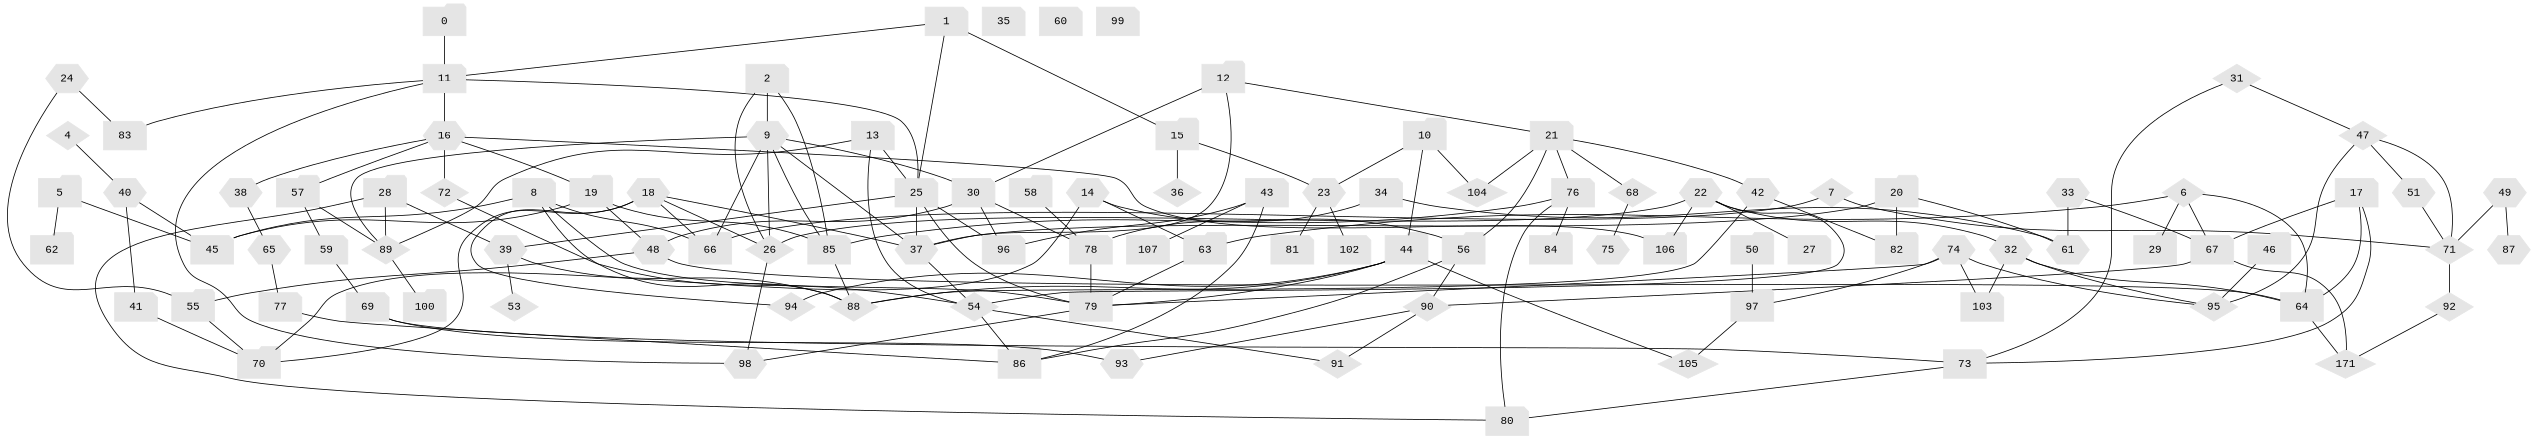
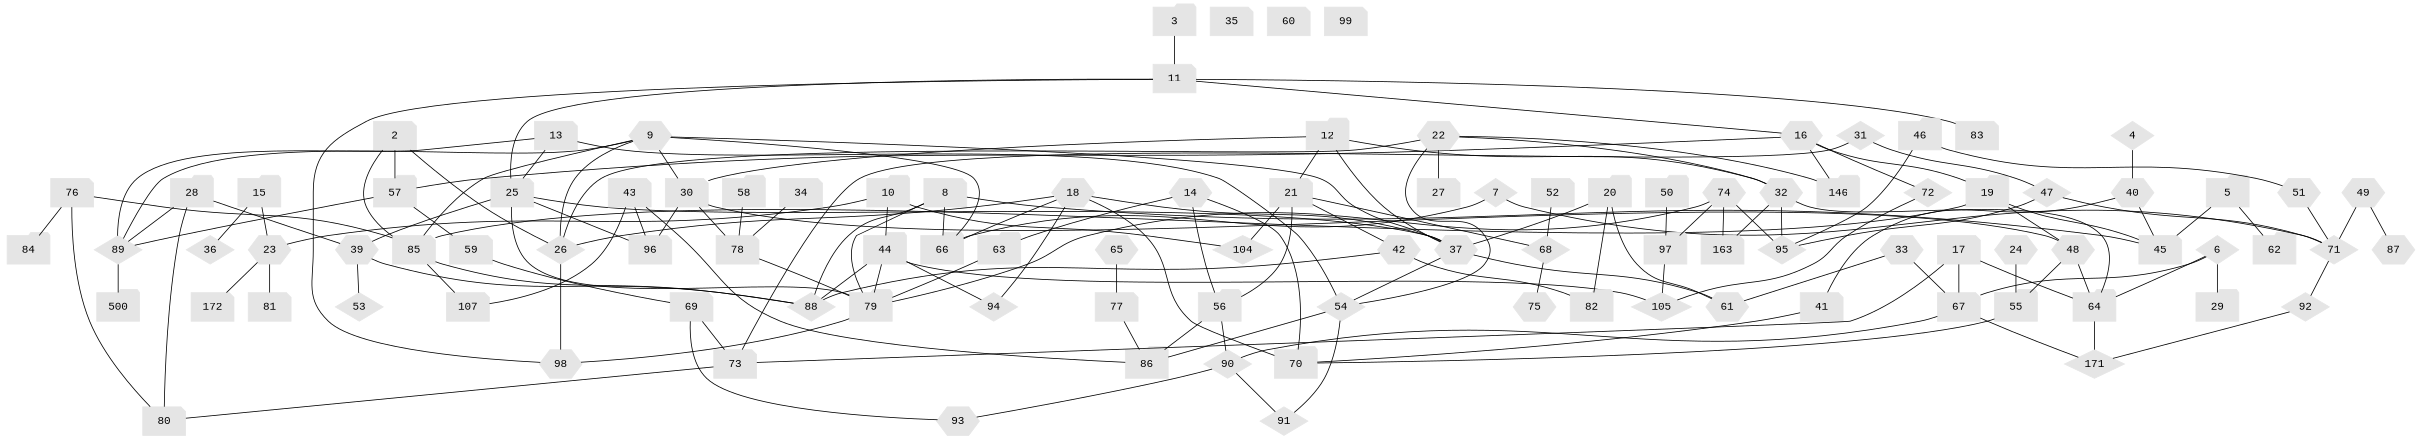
(445, 21) -> (1175, 21)
(947, 21) -> none
(95, 106) -> none
(767, 107) -> (395, 164)
none -> (1559, 157)
(2387, 162) -> (2112, 167)
(1562, 164) -> none
(241, 193) -> none
none -> (1553, 193)
(1811, 208) -> (1588, 274)
(1697, 217) -> none
(1349, 250) -> (213, 307)
(1665, 250) -> (1838, 193)
(636, 273) -> (1804, 268)
none -> (445, 283)
(425, 307) -> (118, 307)
(1982, 307) -> (1723, 250)
